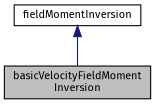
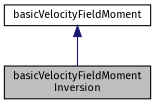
(78, 15) -> (78, 15)
